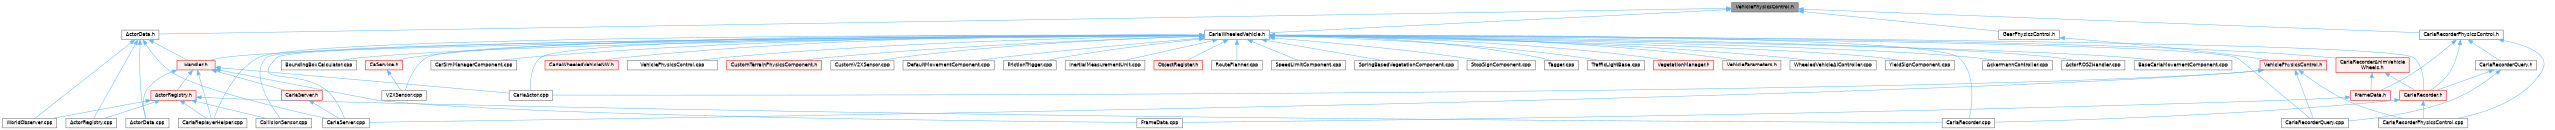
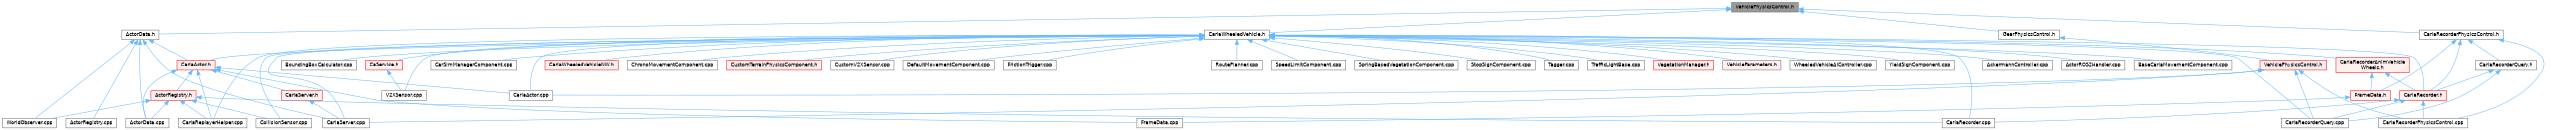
(196, 65) -> (196, 65)
(672, 65) -> (672, 65)
(1105, 65) -> none
(1178, 65) -> none
(130, 110) -> (159, 111)
none -> (2363, 111)
